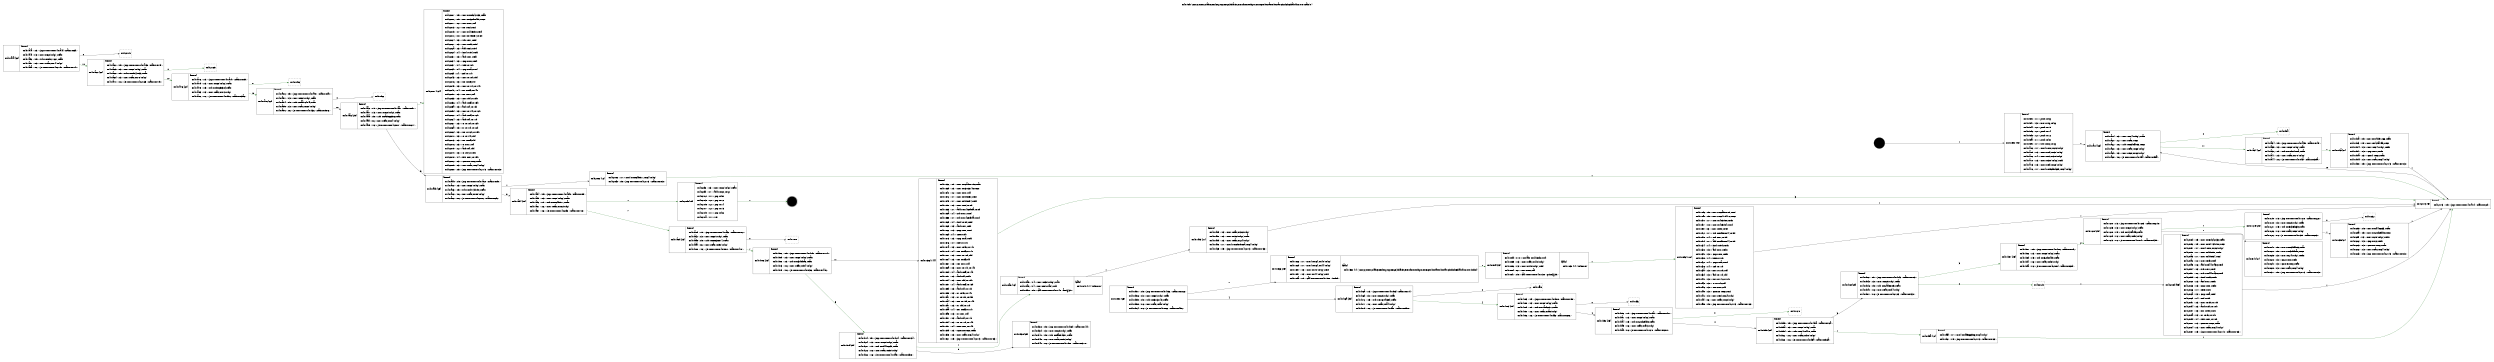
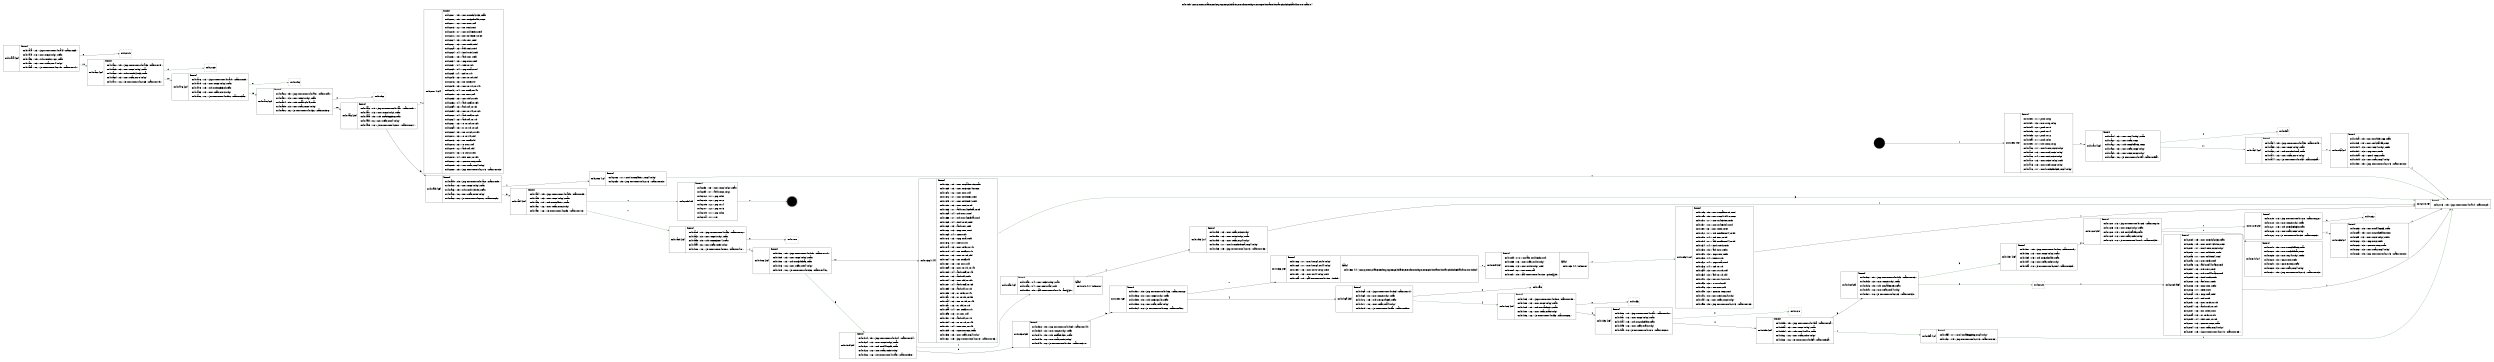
(2309, 168) -> none
none -> (1099, 317)
